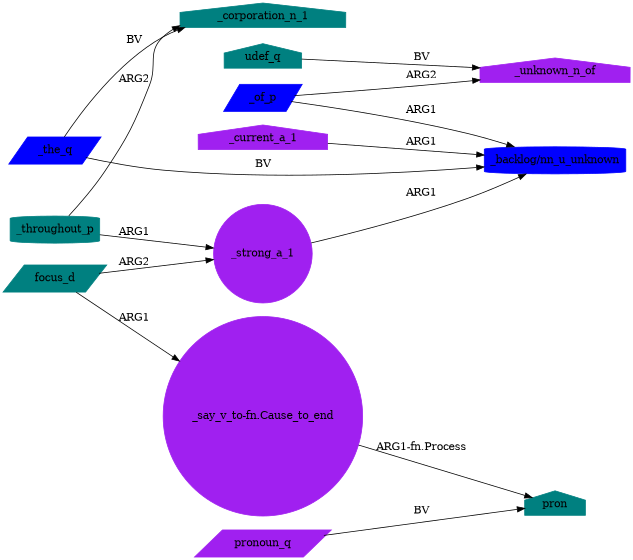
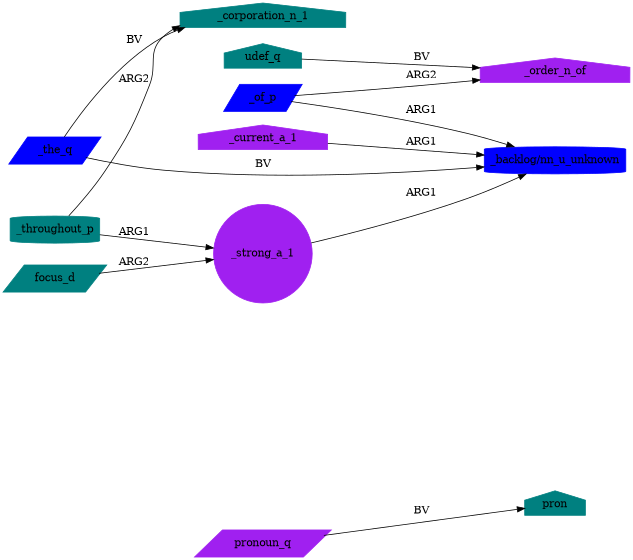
(555, 72) -> (555, 72)
(263, 416) -> none
